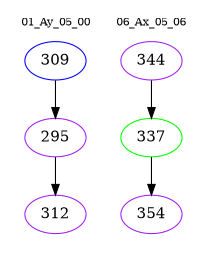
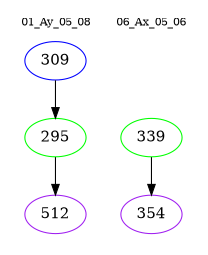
(56, 23) -> (56, 23)
(151, 61) -> none
(55, 138) -> (55, 138)
(151, 138) -> (151, 138)
(55, 214) -> (55, 214)
